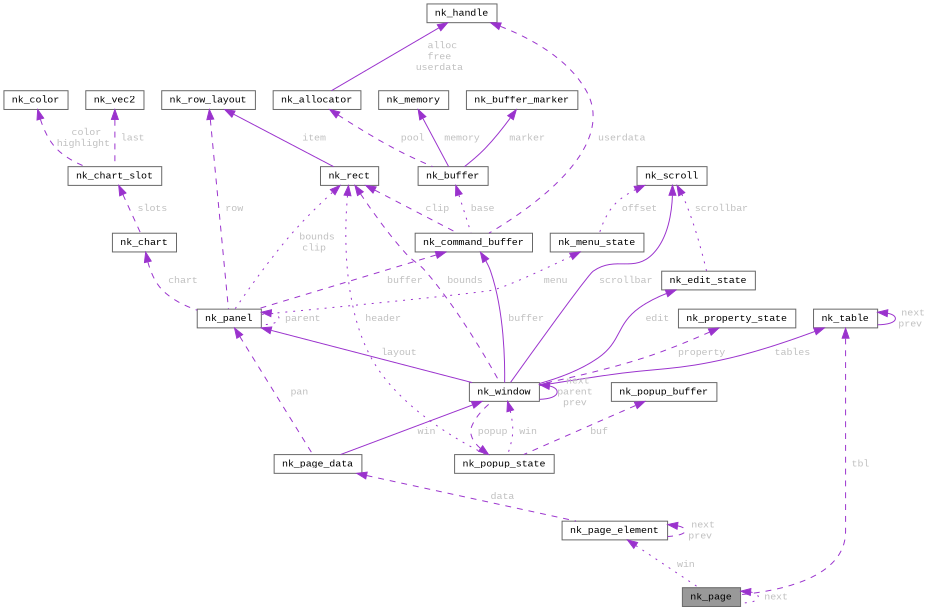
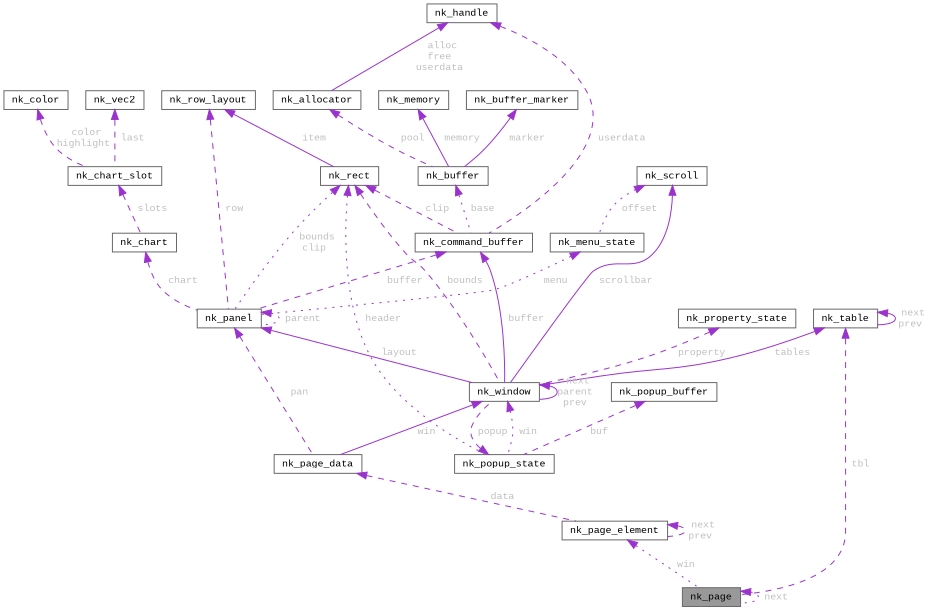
(709, 281) -> none
